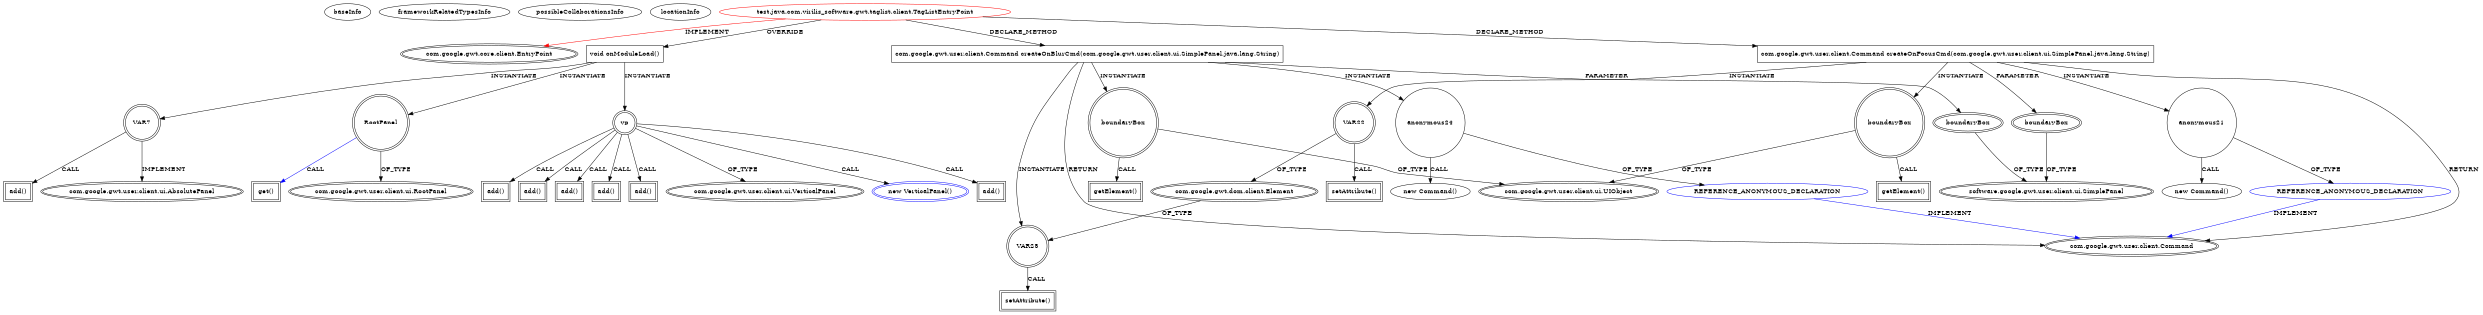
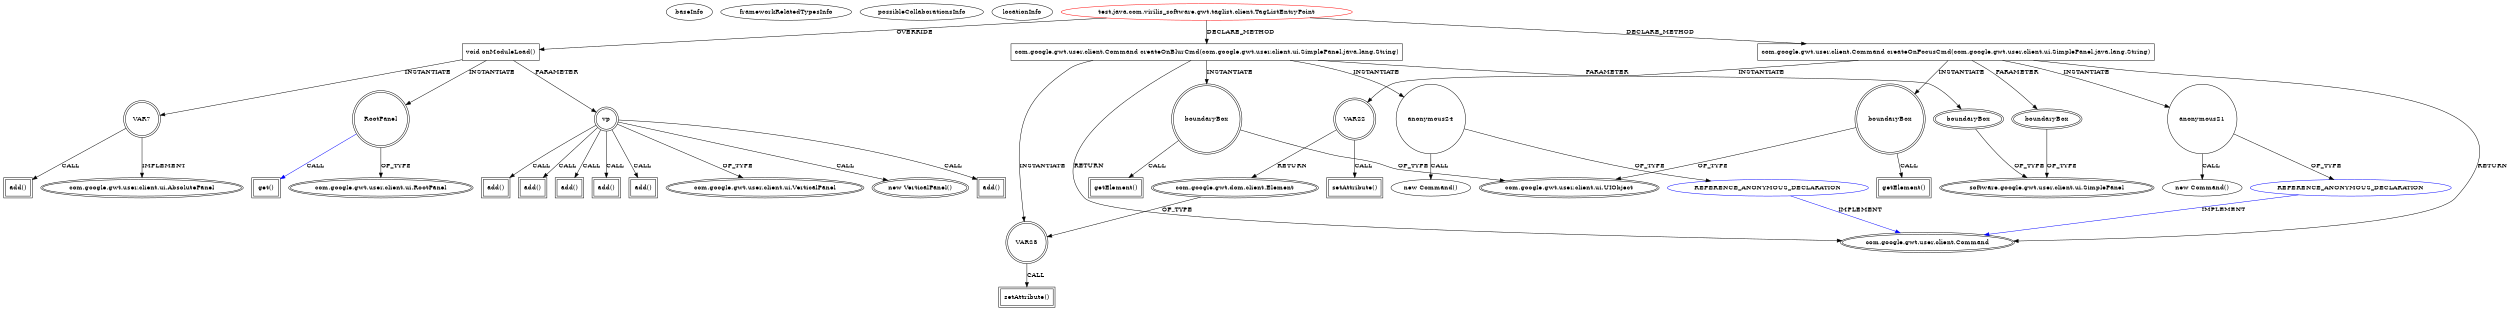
(489, 54) -> none
(648, 76) -> (557, 72)
(1292, 170) -> (1292, 166)
(920, 191) -> (920, 188)
